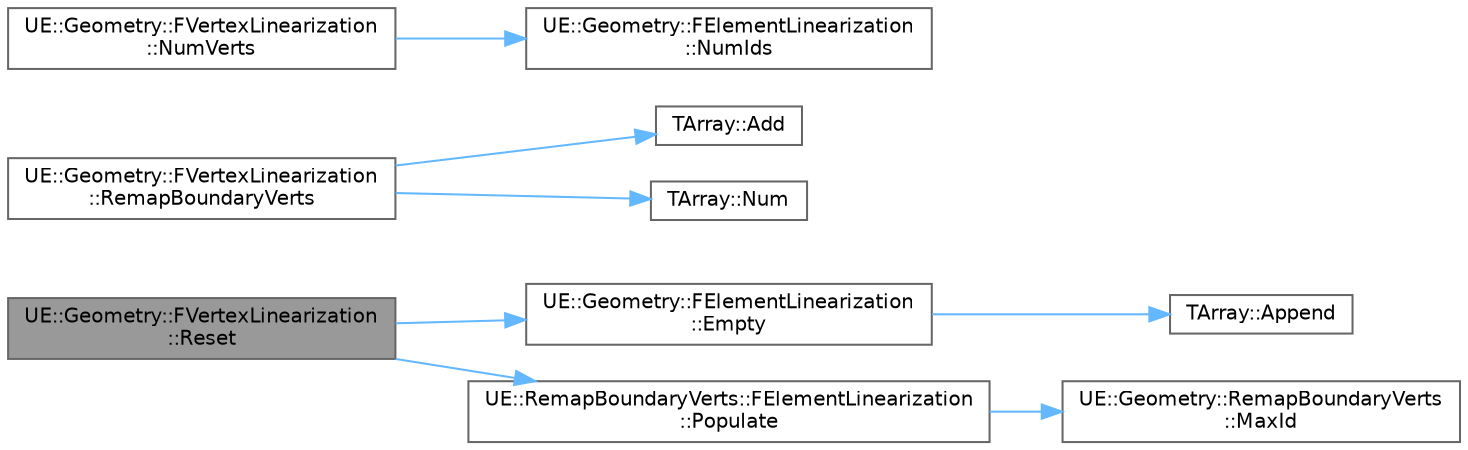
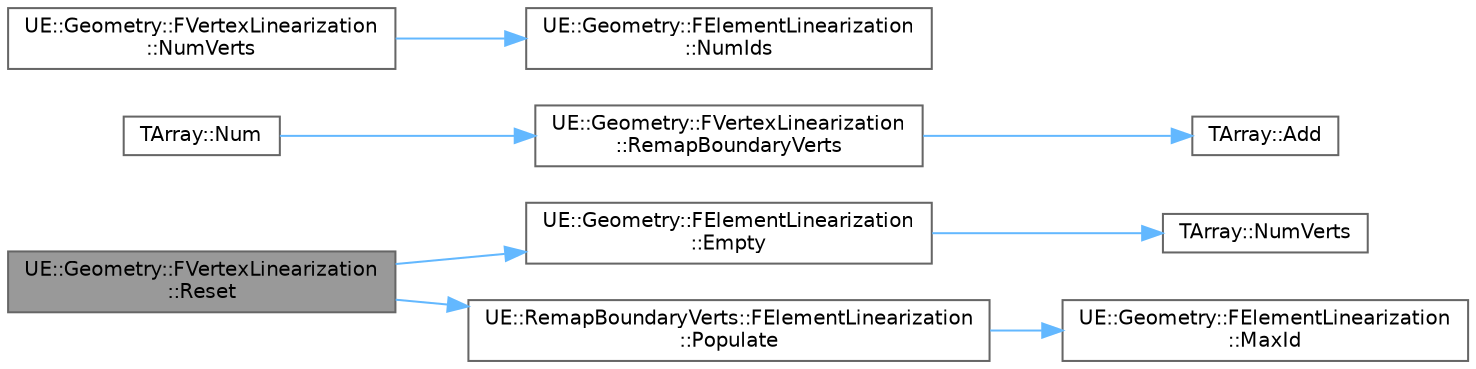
(513, 196) -> (397, 136)
(1261, 314) -> (1265, 233)
(1261, 412) -> (1265, 331)
